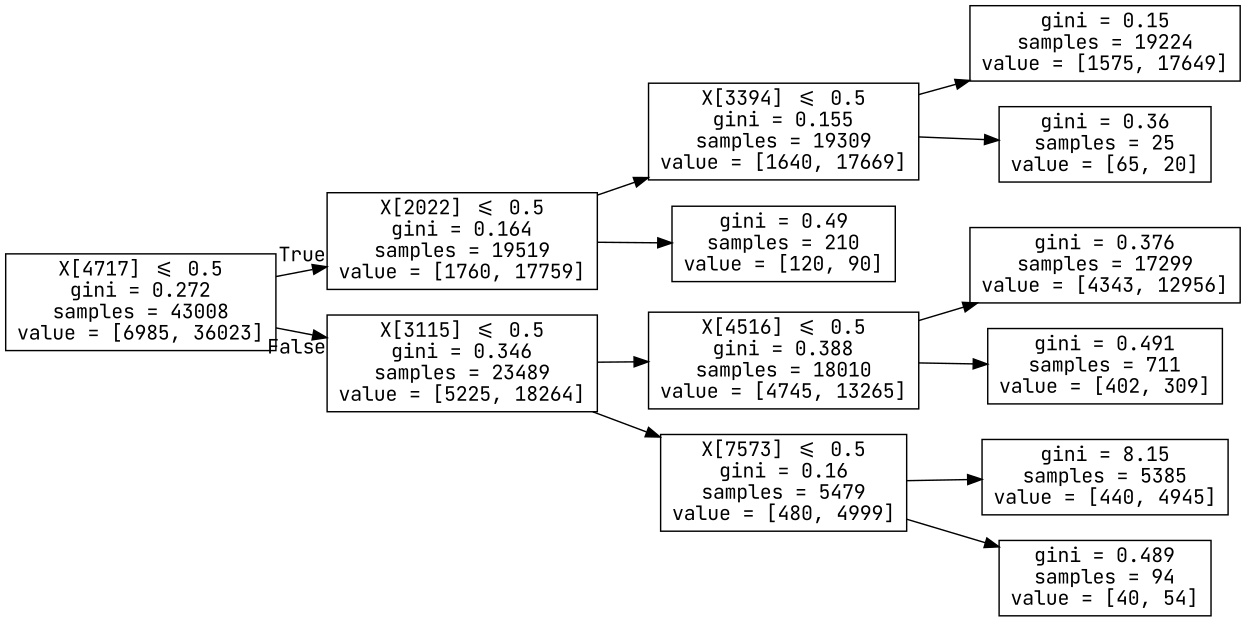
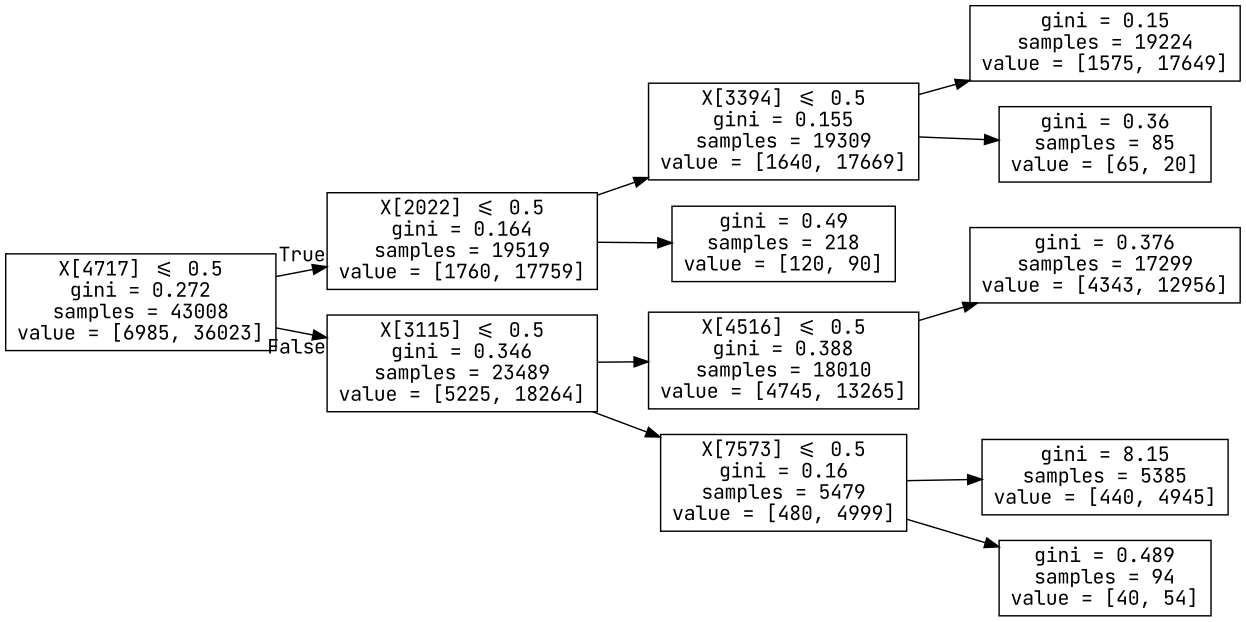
(1105, 144) -> (1105, 144)
(784, 244) -> (784, 244)
(1105, 366) -> none
